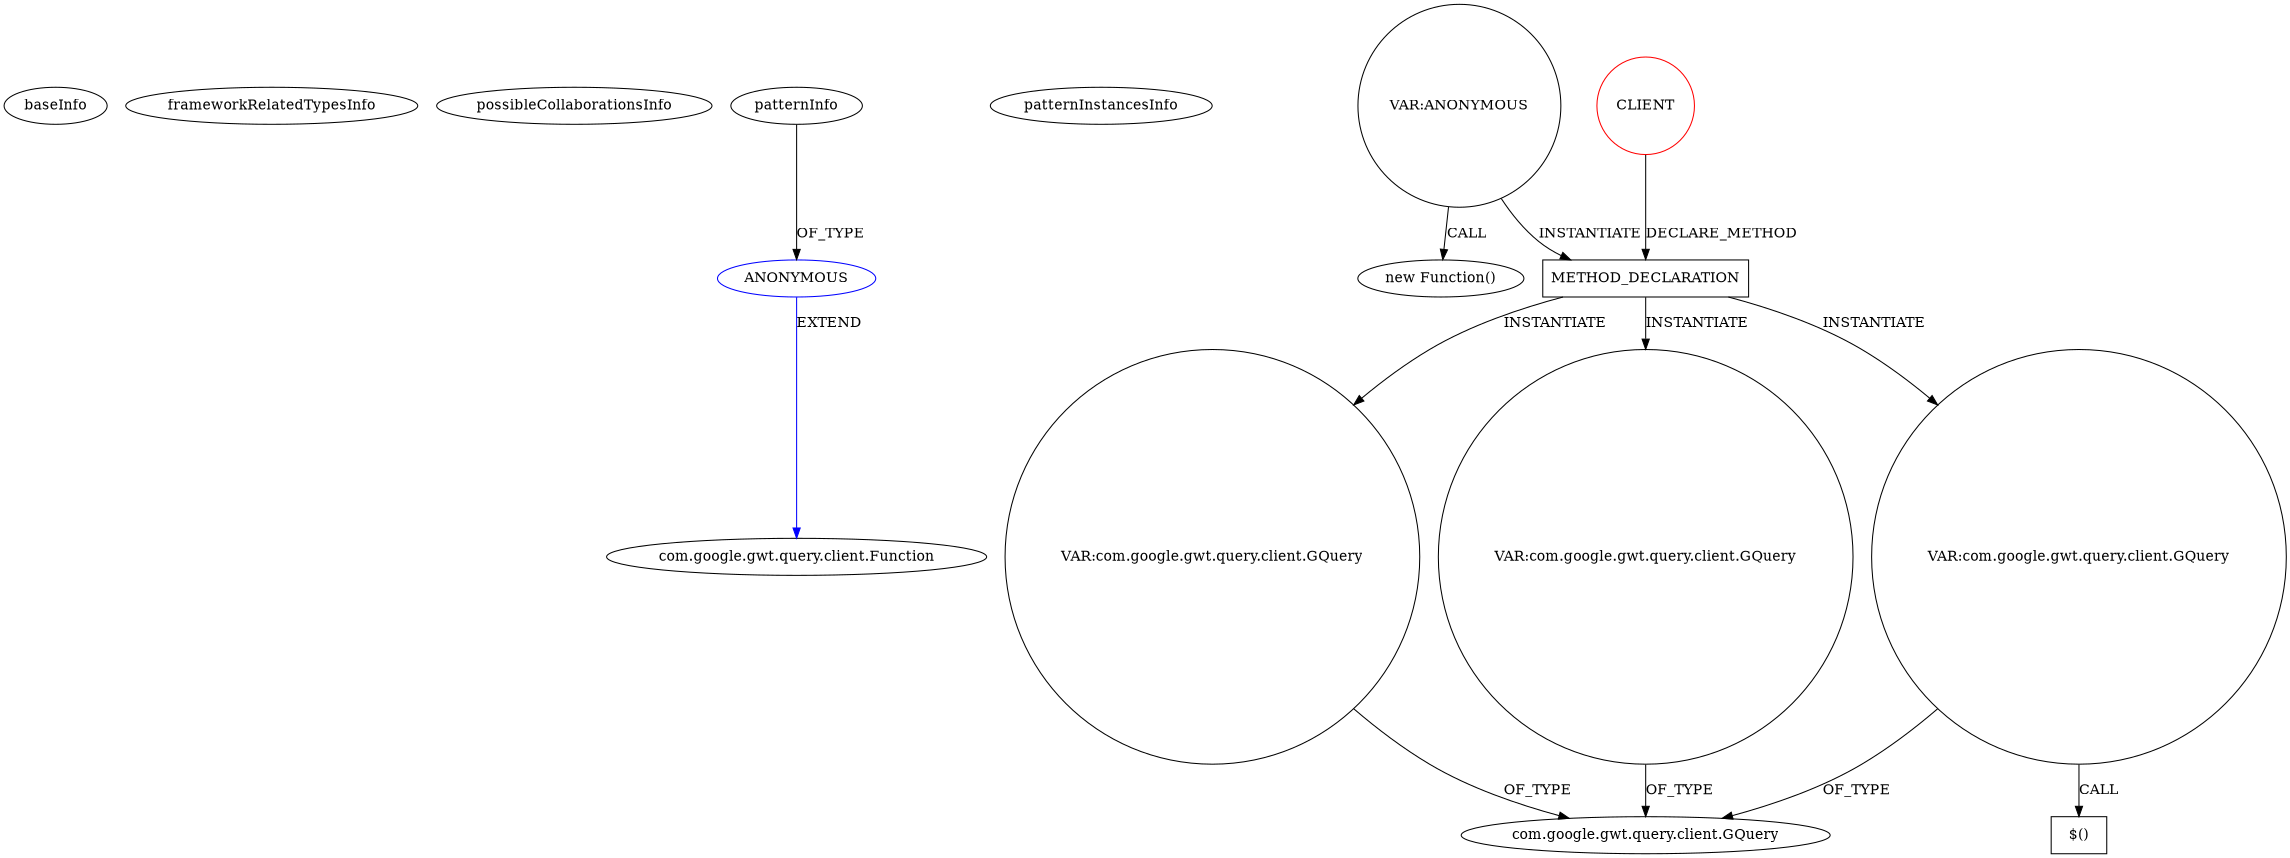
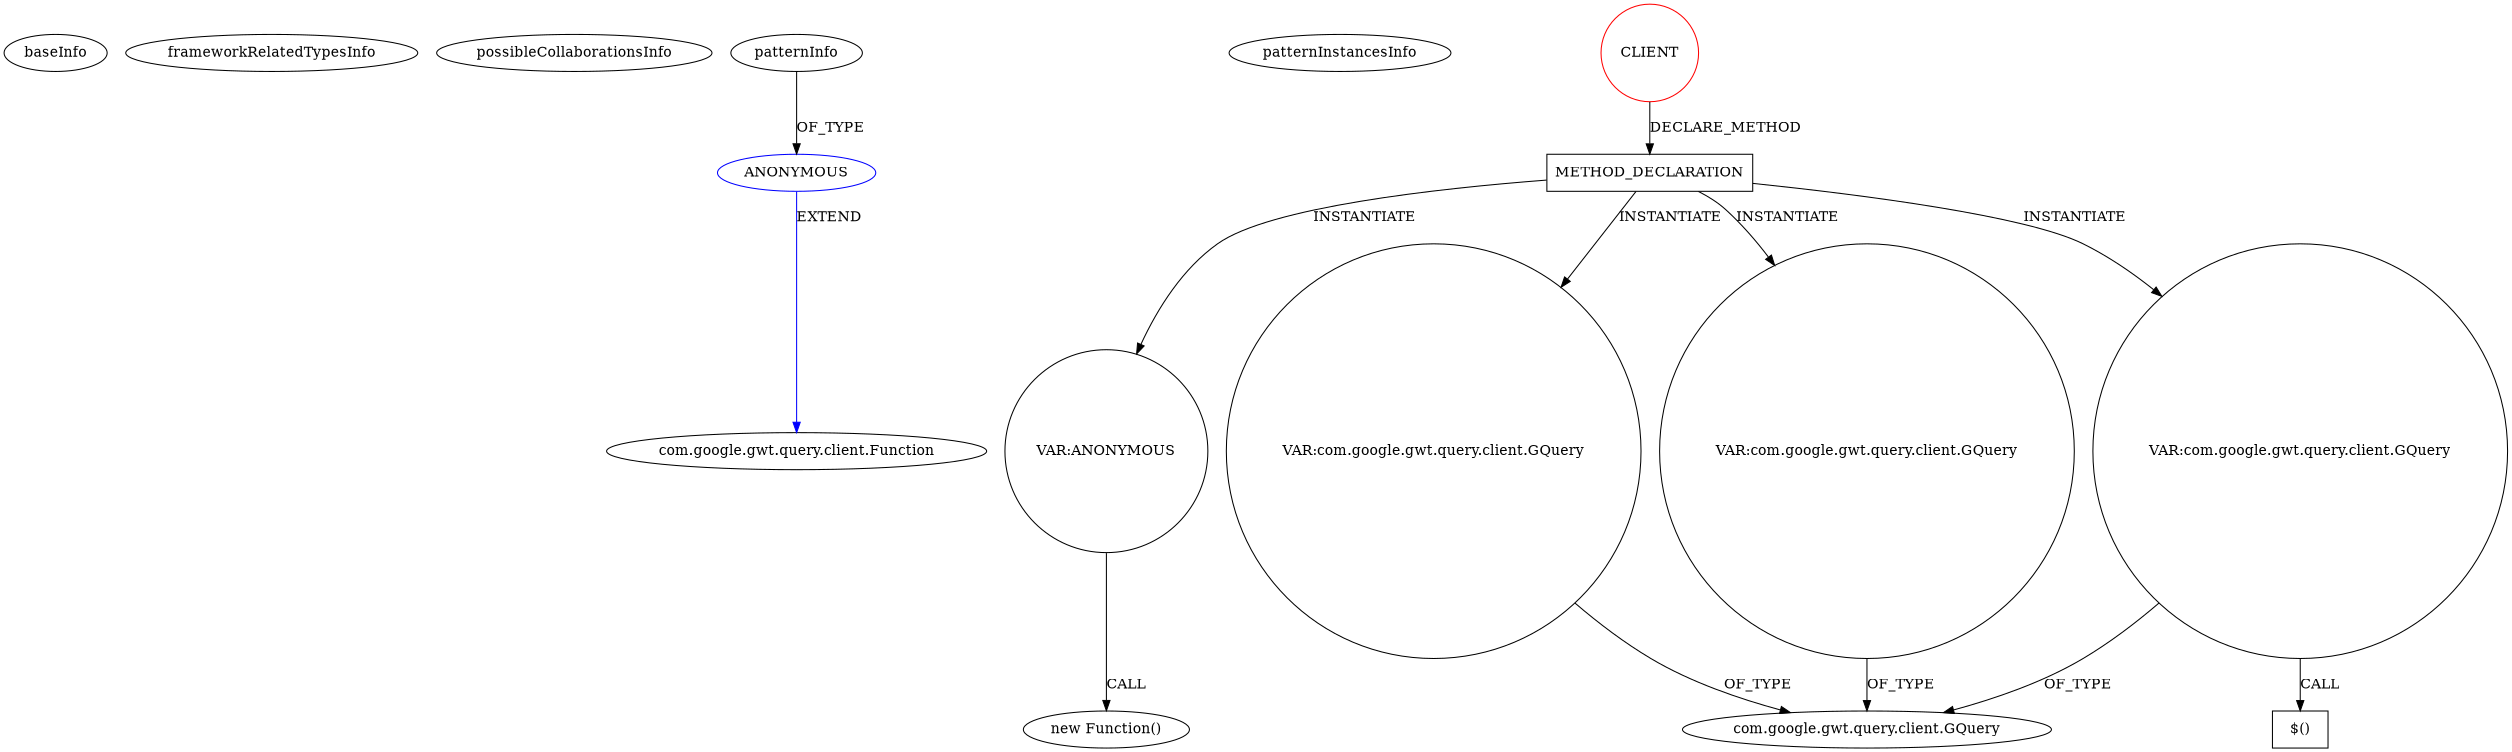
(1527, 231) -> (1316, 210)
